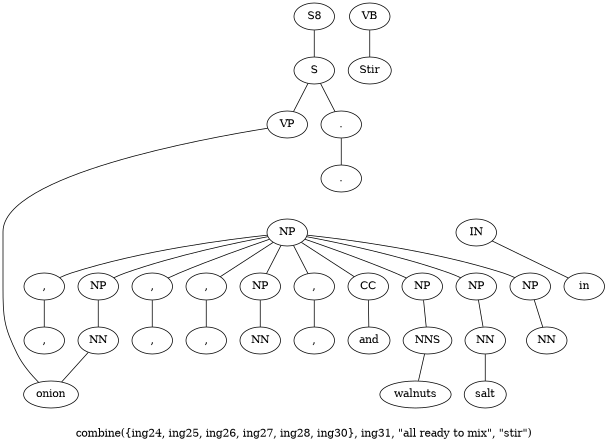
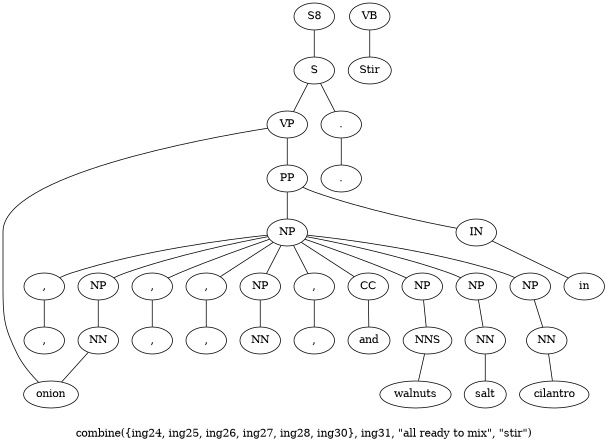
none -> (287, 178)
none -> (554, 394)
